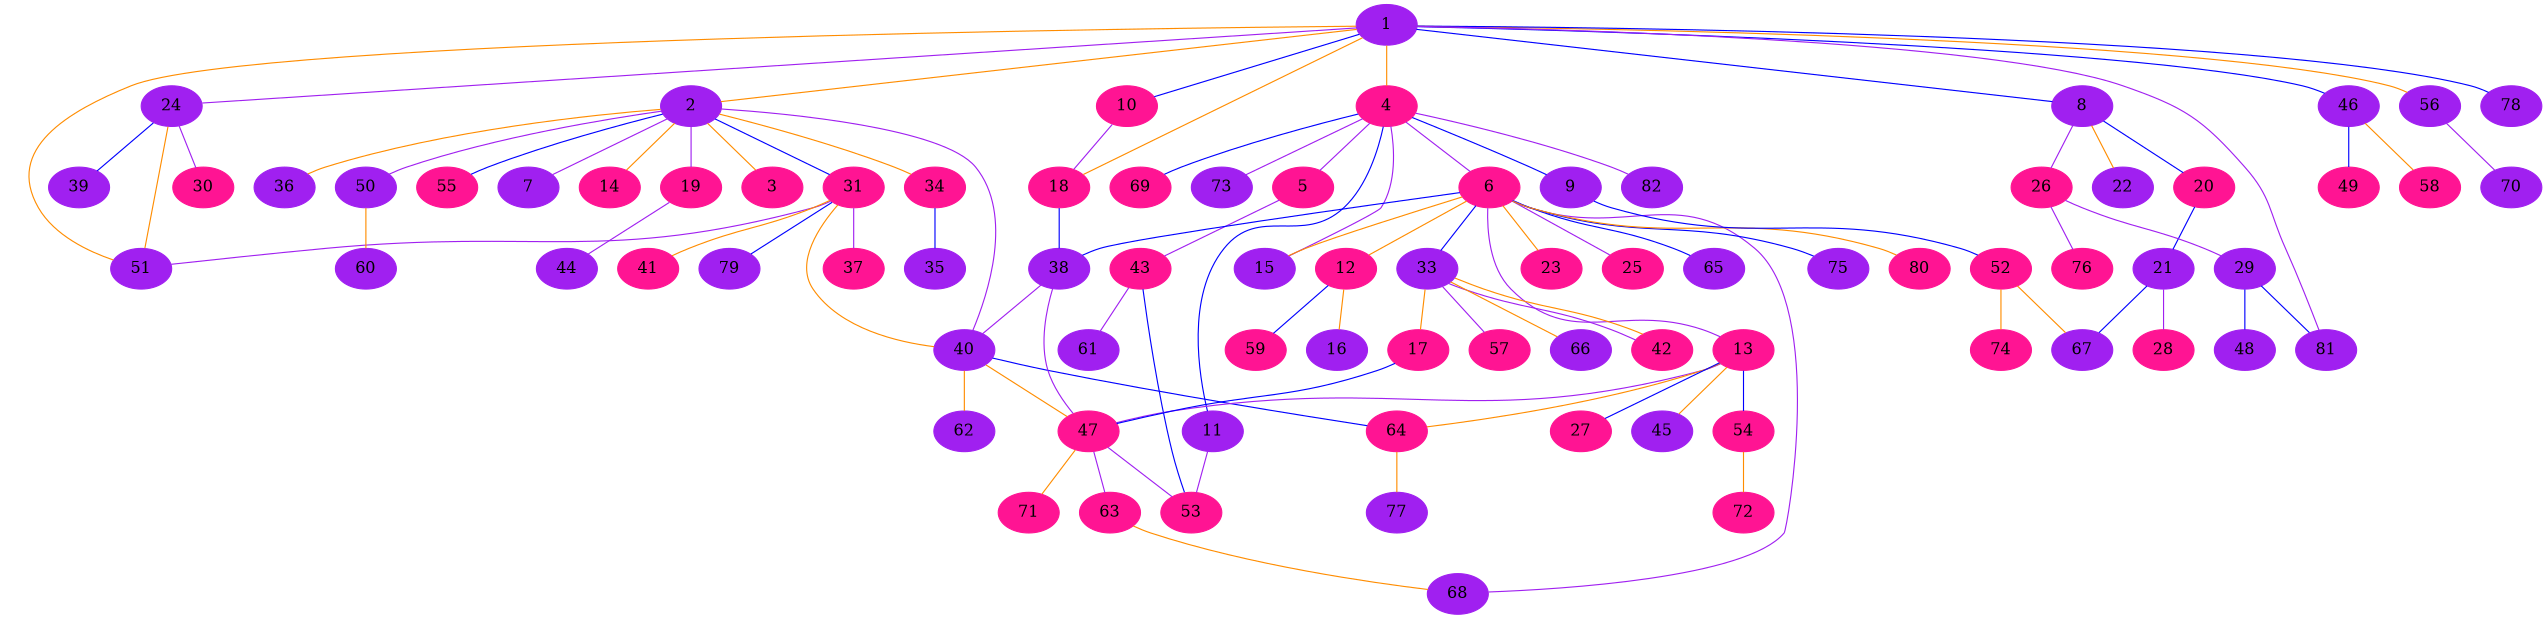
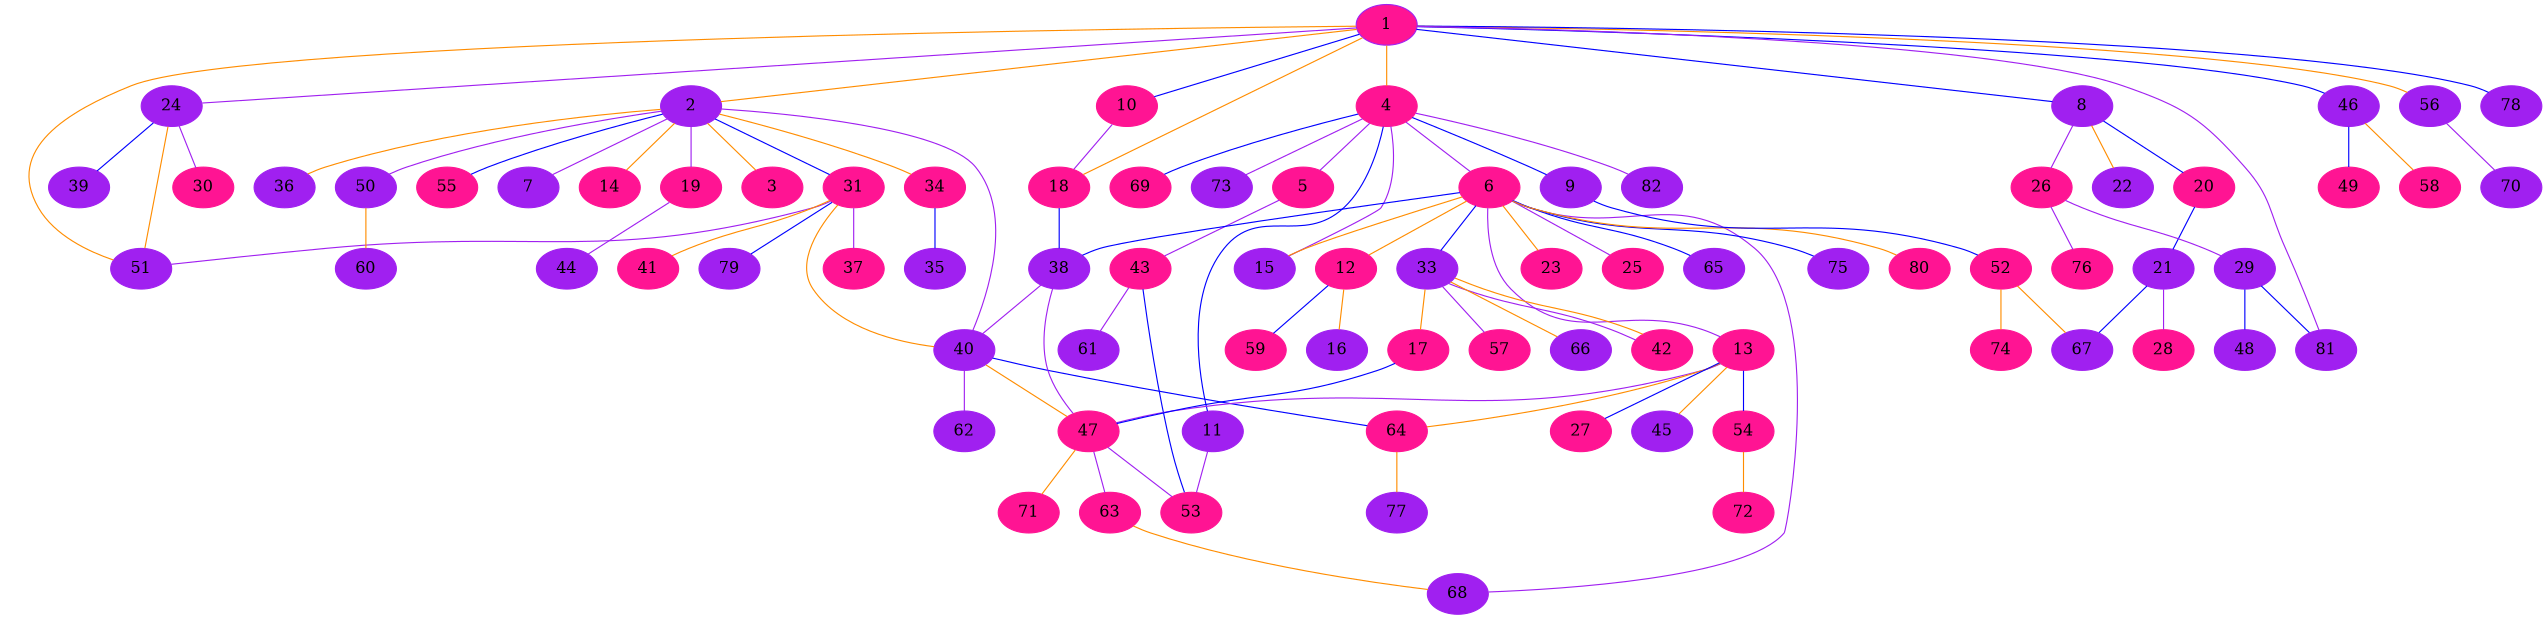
(1387, 25) -> (1387, 25)
(964, 391) -> (964, 391)
